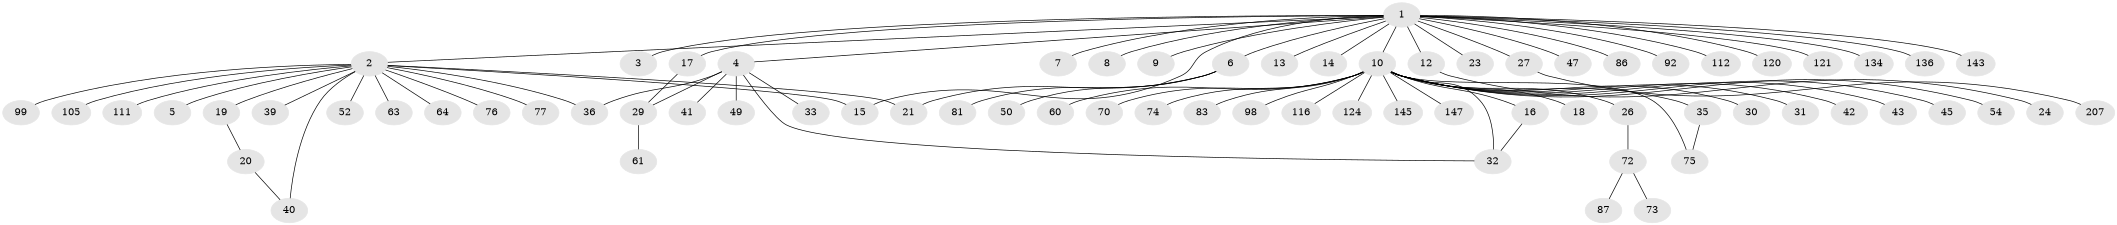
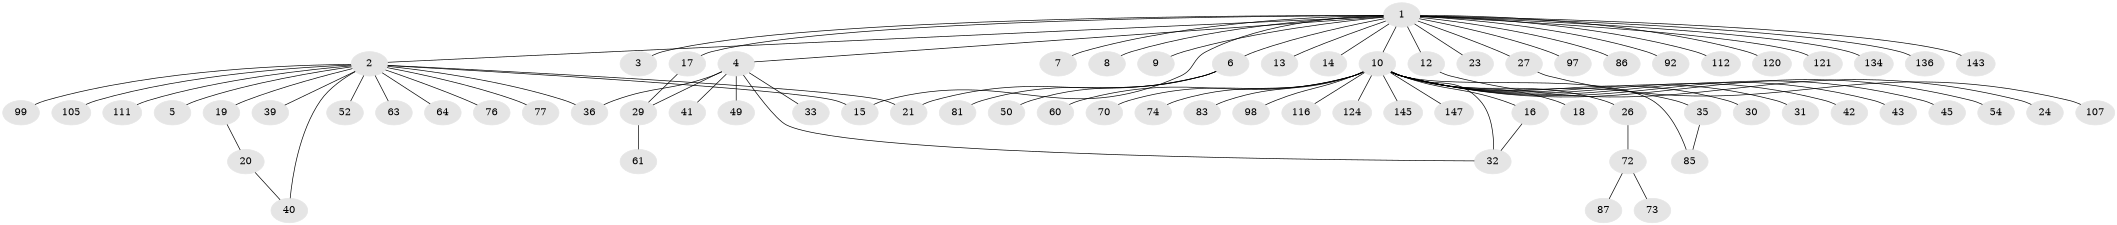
(1573, 64) -> (1573, 64)
(2095, 113) -> (2095, 113)
(1690, 162) -> (1690, 162)
